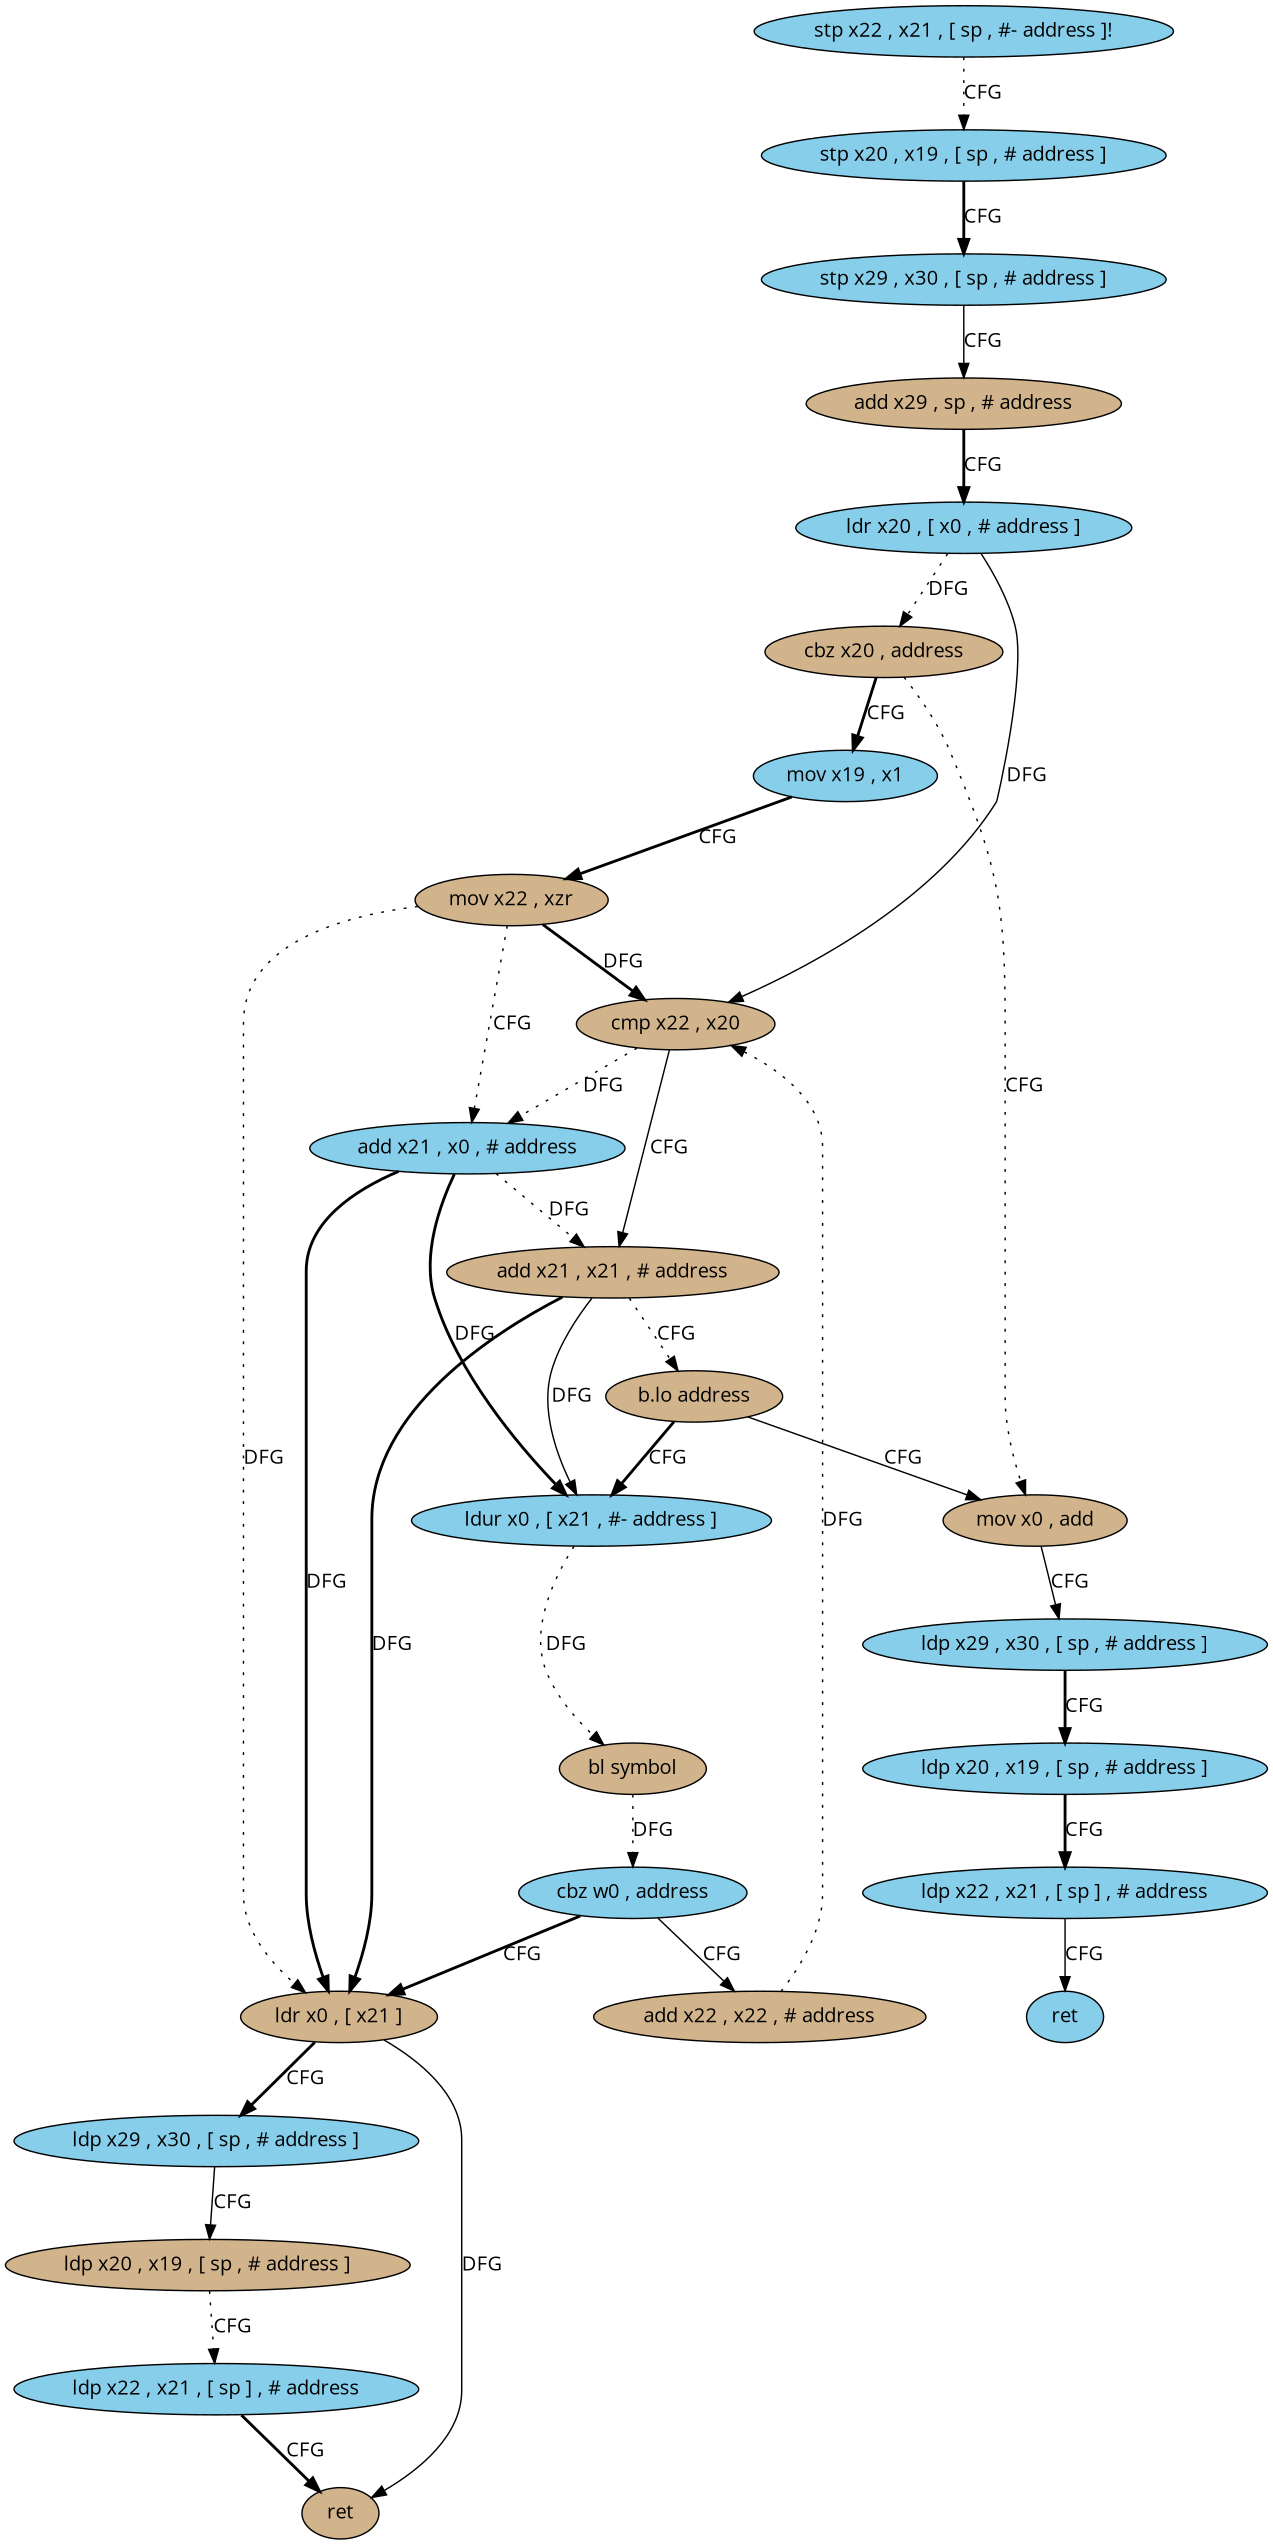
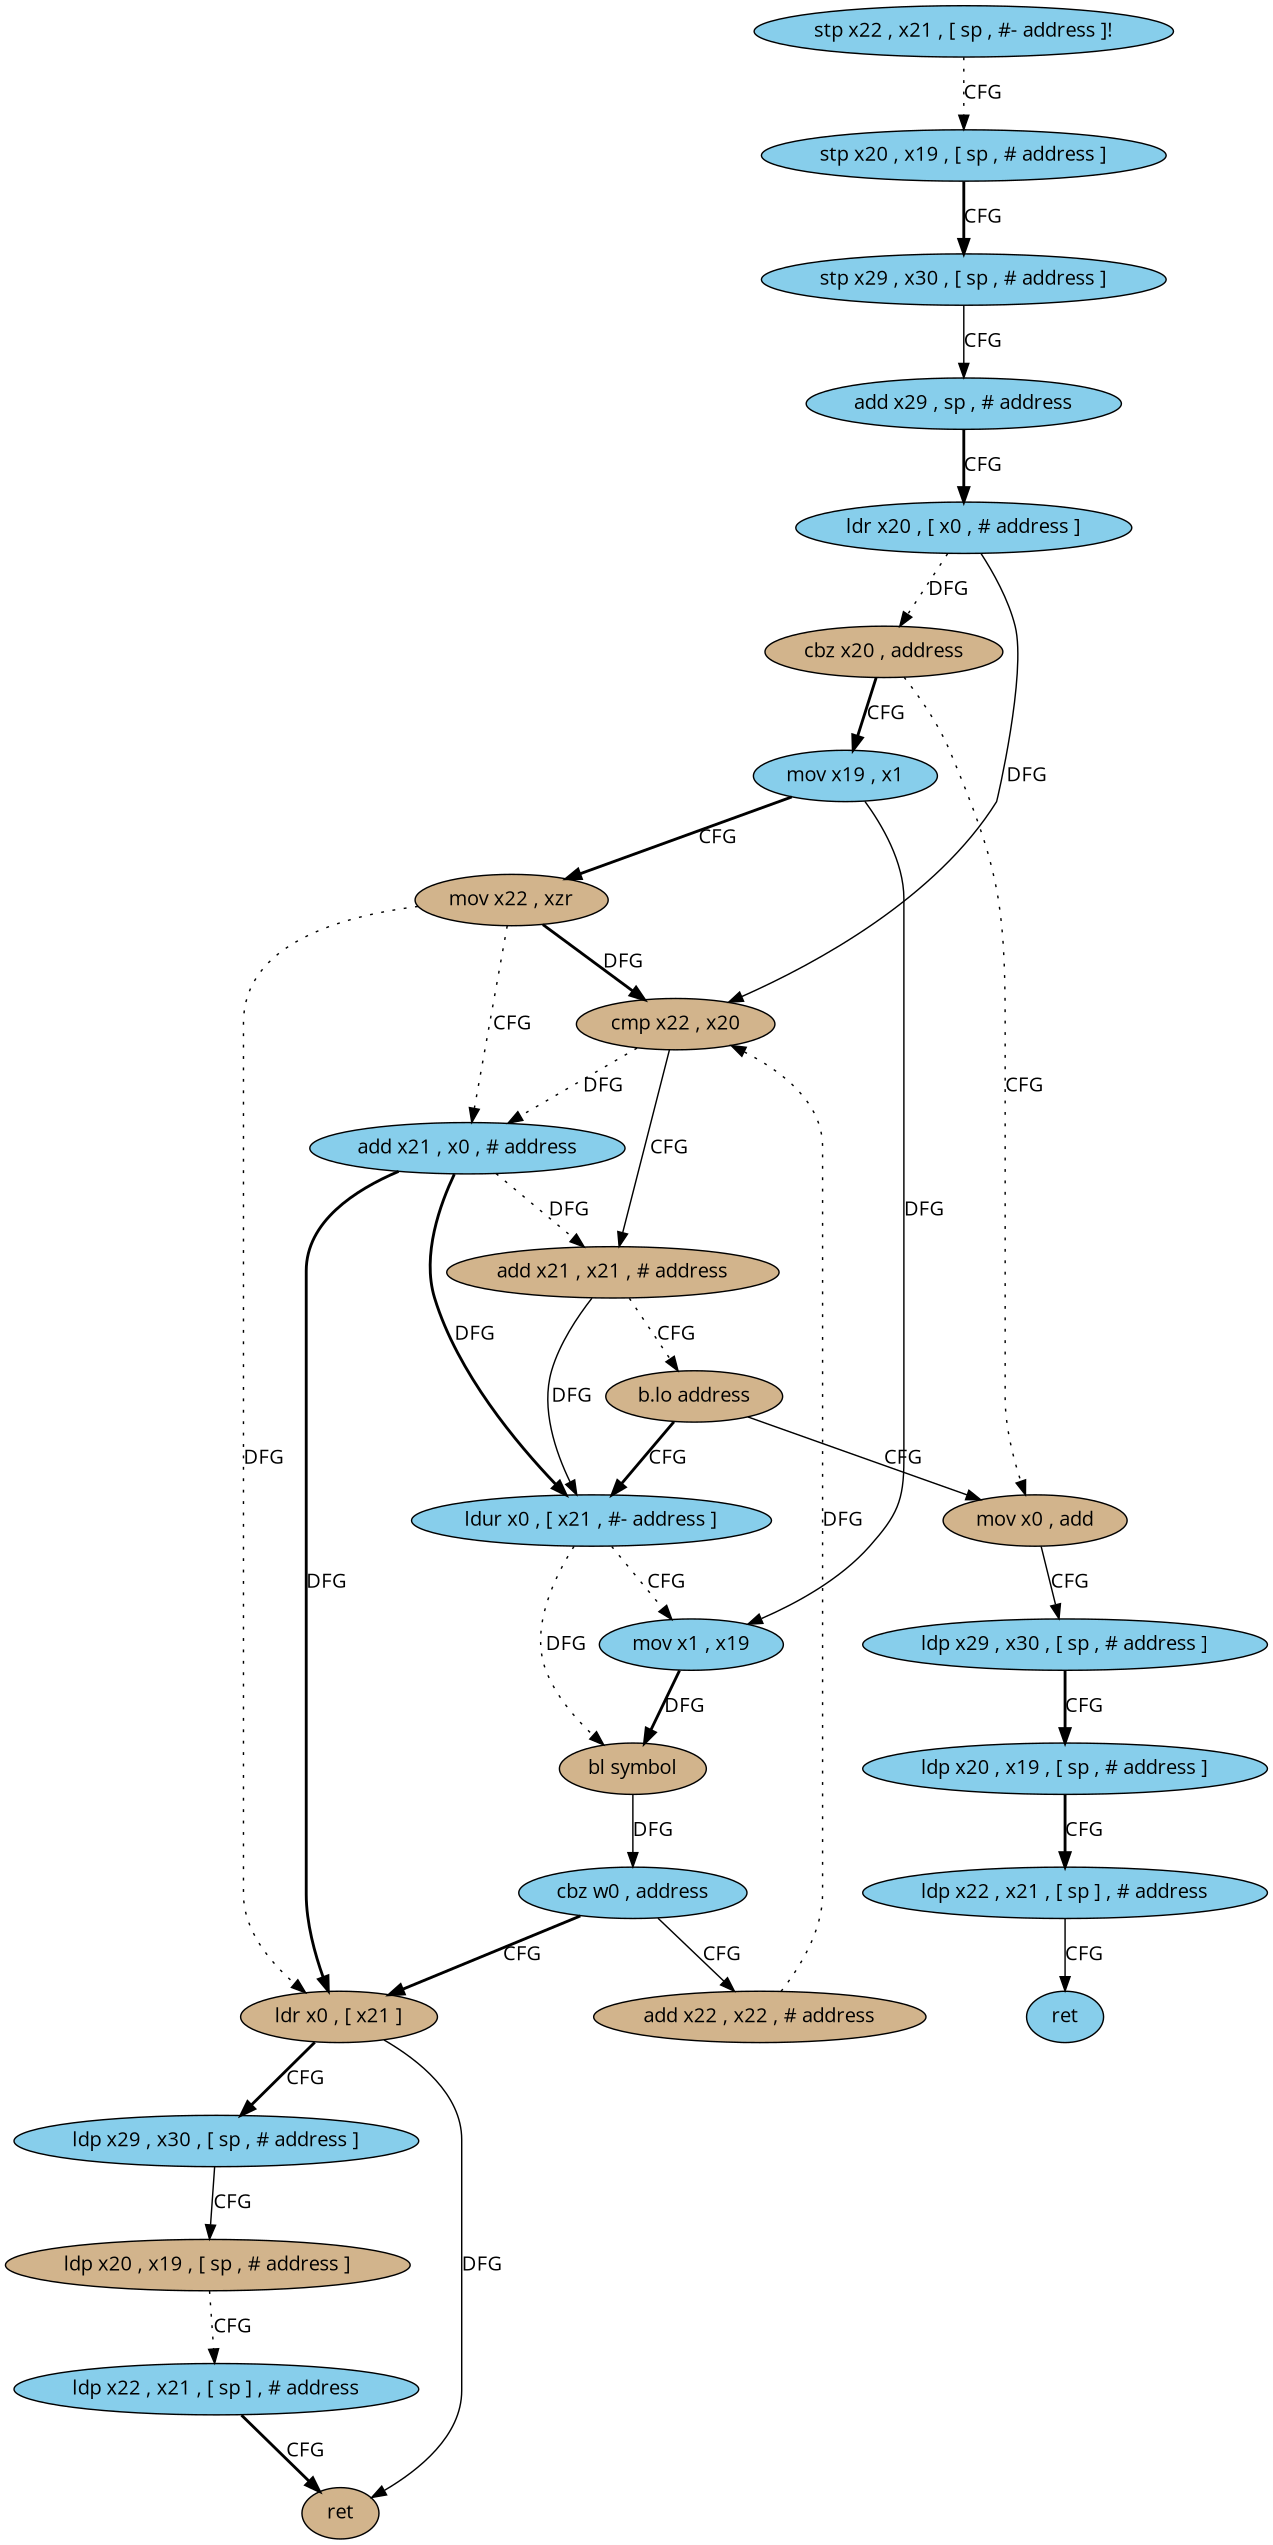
(964, 404) -> (964, 404)
(372, 1596) -> none
none -> (691, 1645)
(633, 1824) -> (633, 1824)
